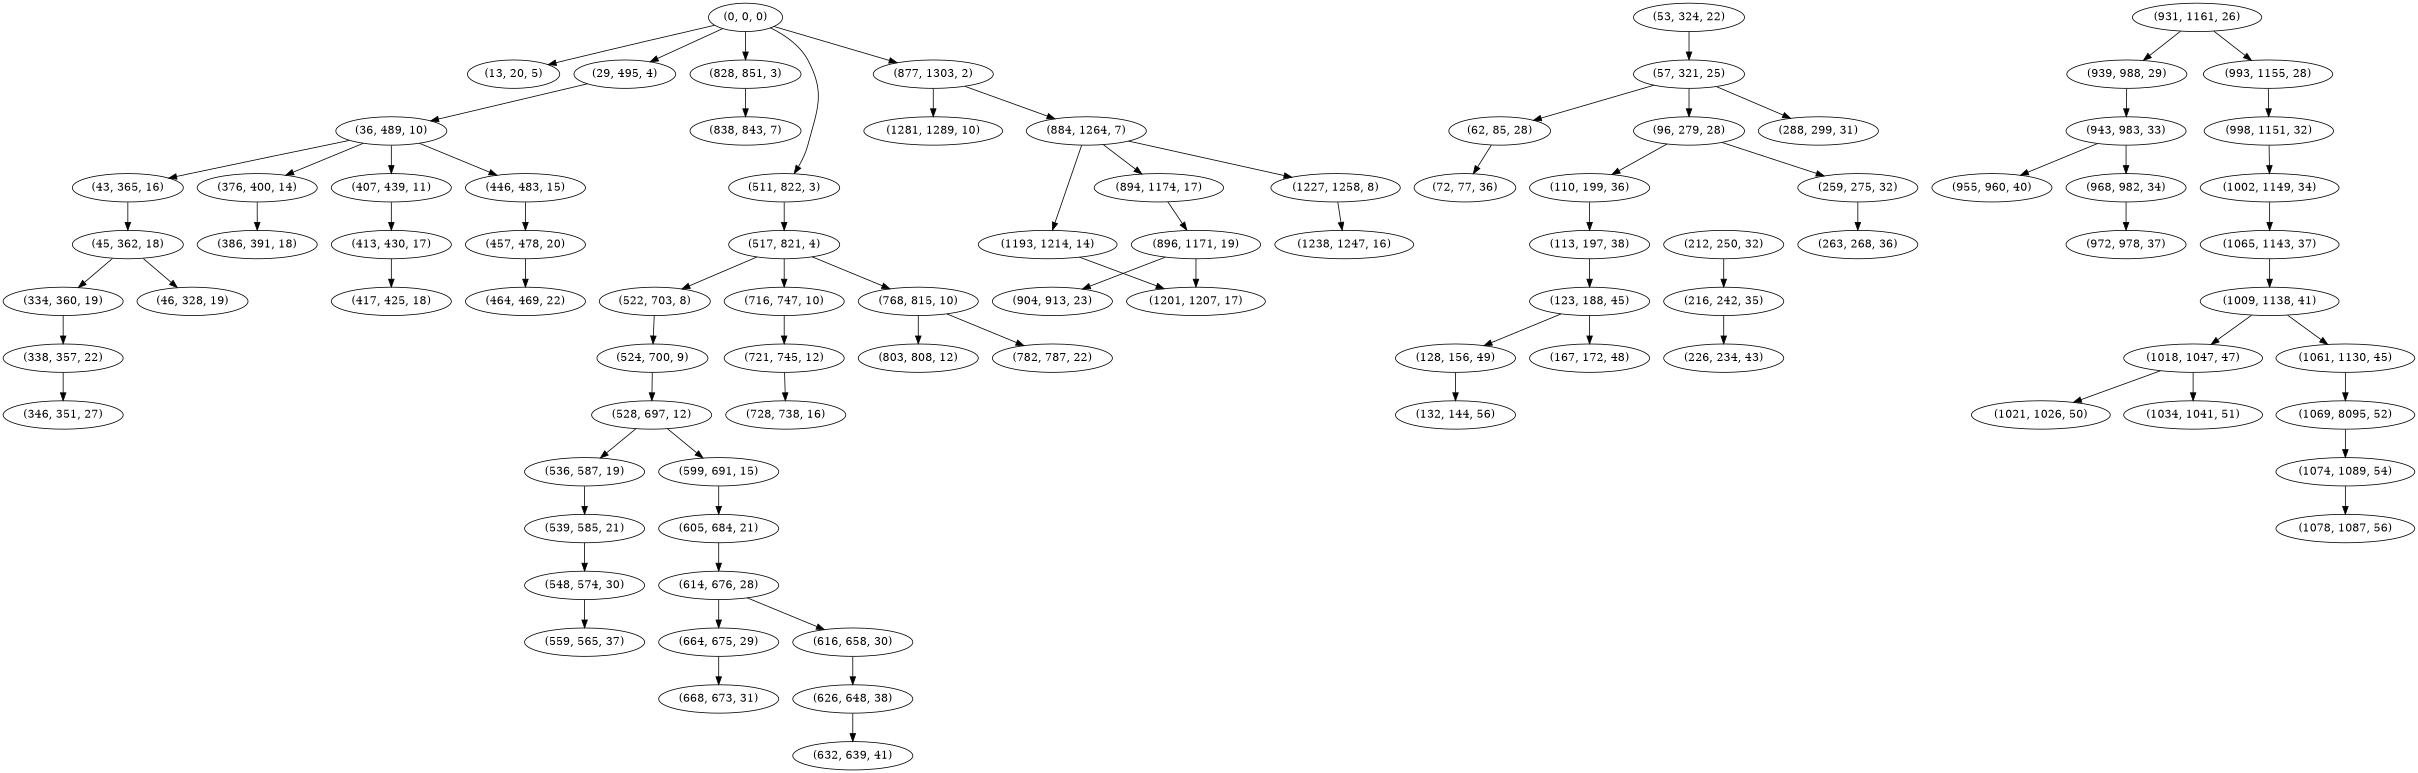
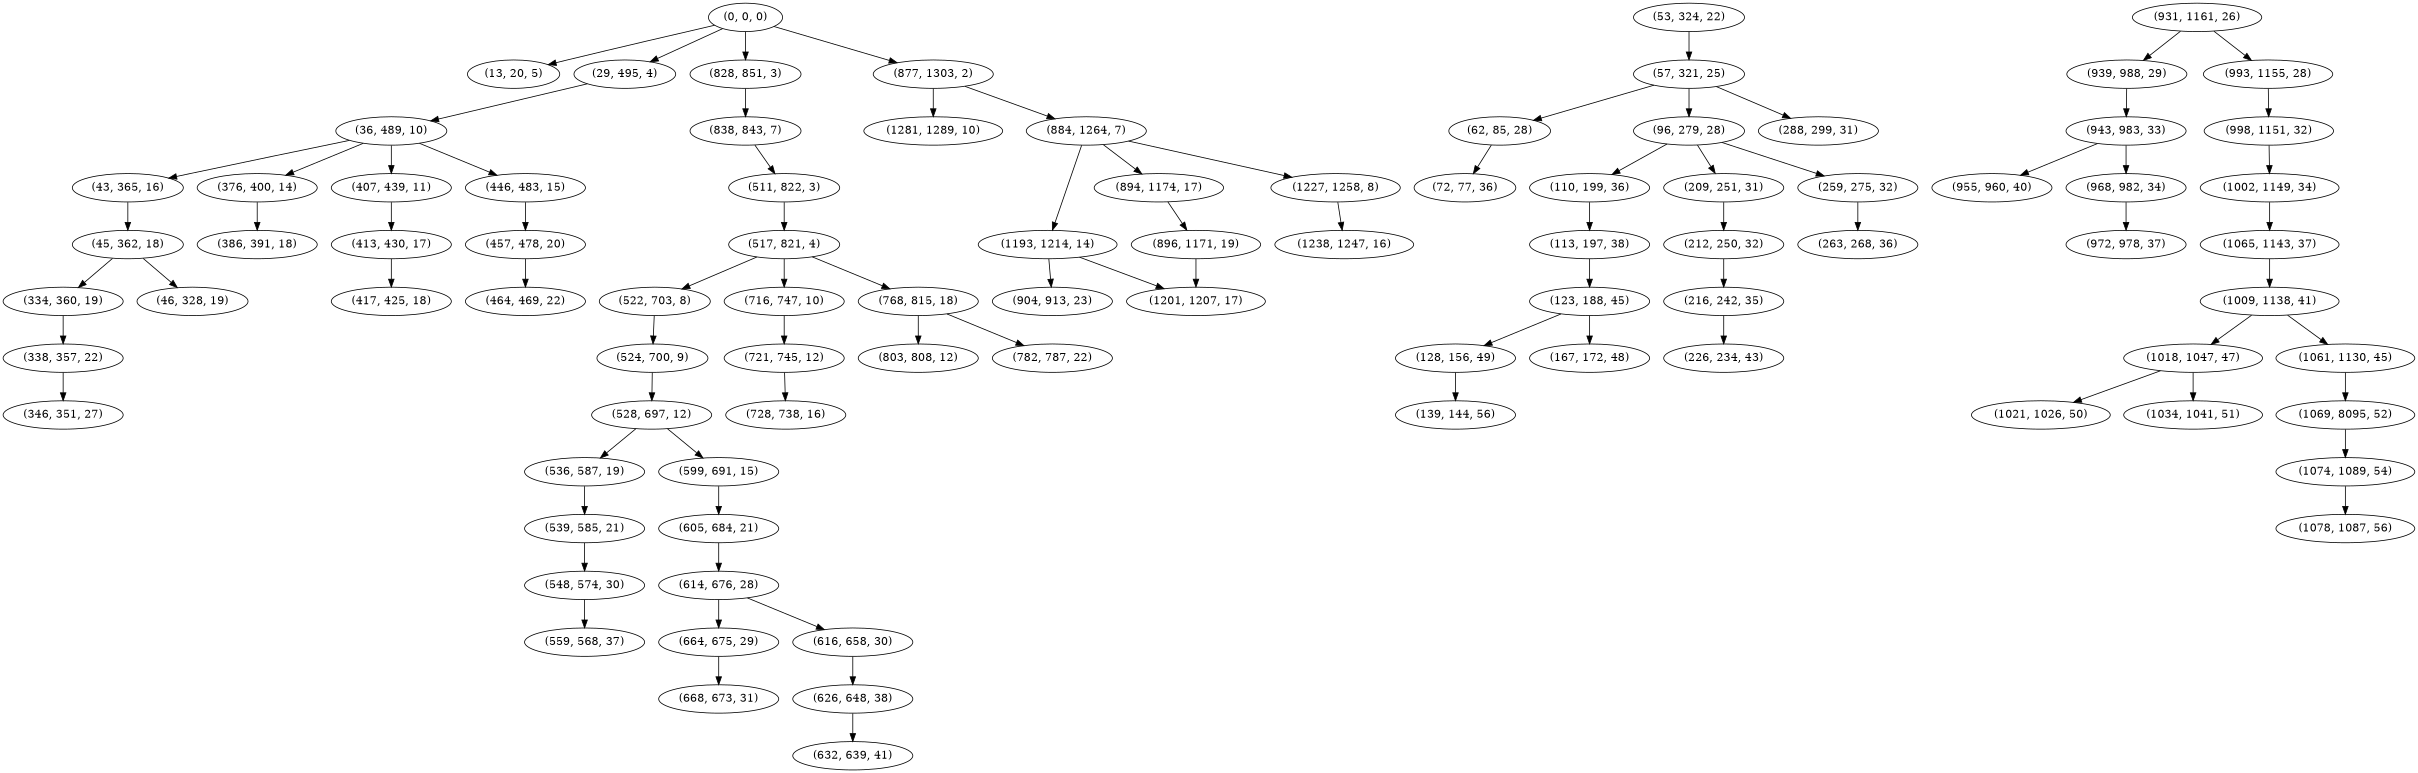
(818, 89) -> (763, 156)
none -> (1724, 188)
(1131, 270) -> (1050, 269)
(918, 301) -> (918, 301)
(1456, 415) -> (1456, 415)
(585, 642) -> (585, 642)
